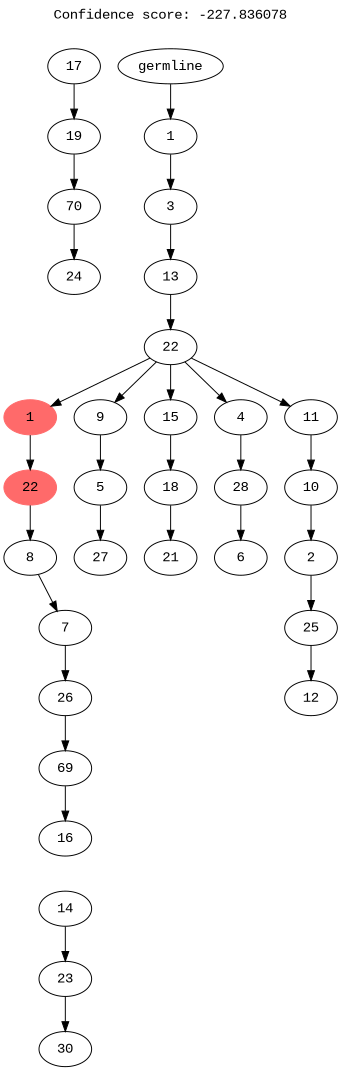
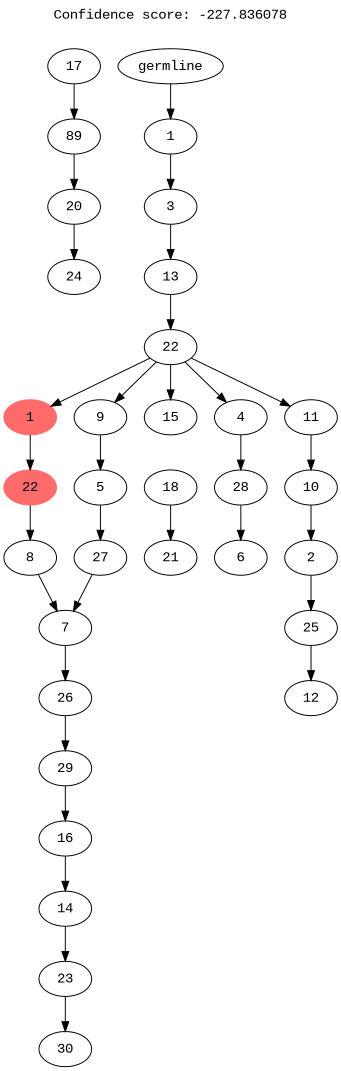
(74, 136) -> (74, 136)
(74, 207) -> (74, 207)
(171, 448) -> none
none -> (85, 588)
(65, 768) -> (65, 768)
none -> (65, 869)
